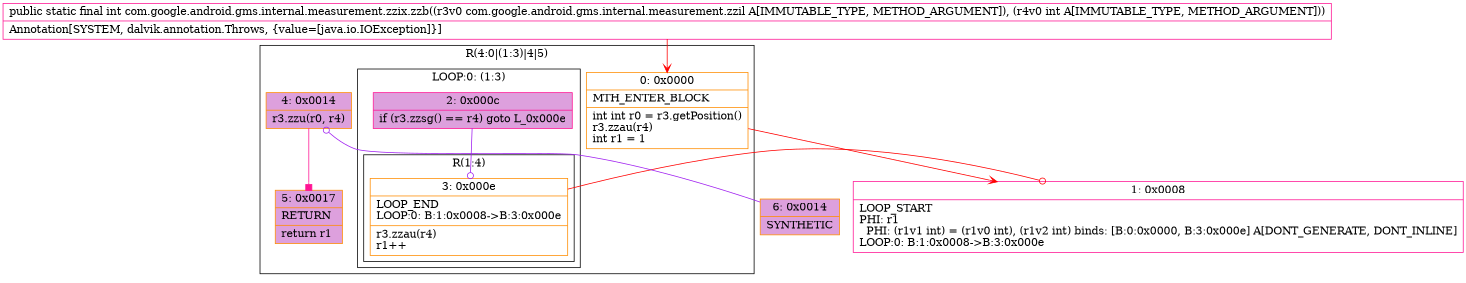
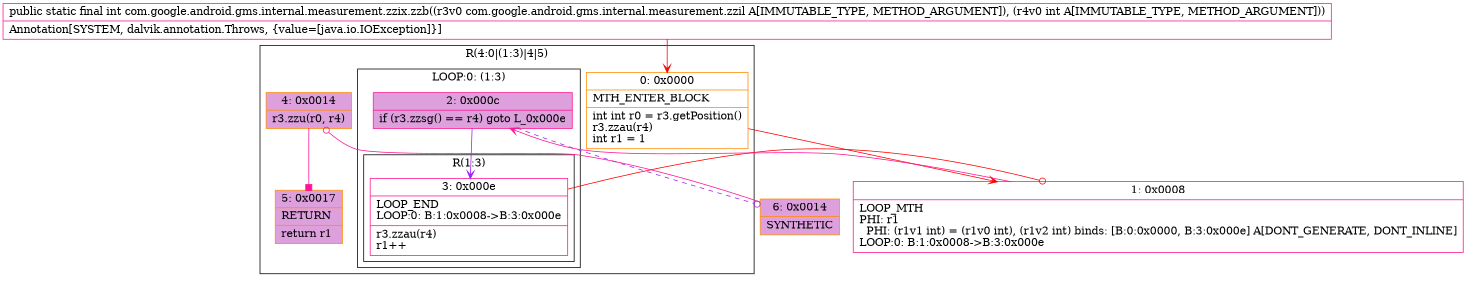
(471, 148) -> (471, 148)
none -> (714, 153)
(589, 157) -> (545, 154)
(469, 164) -> (469, 164)
none -> (635, 168)
(896, 209) -> (891, 209)
(469, 217) -> (469, 217)
